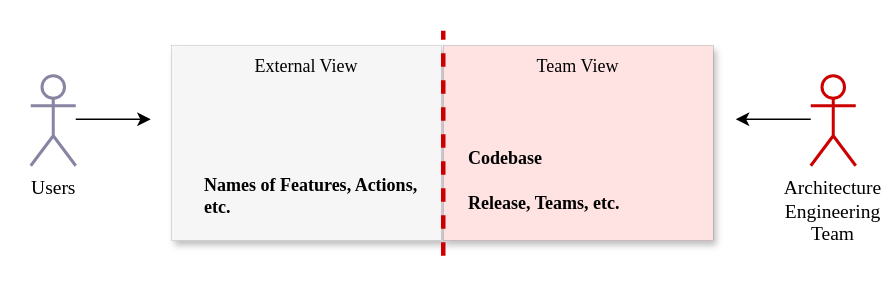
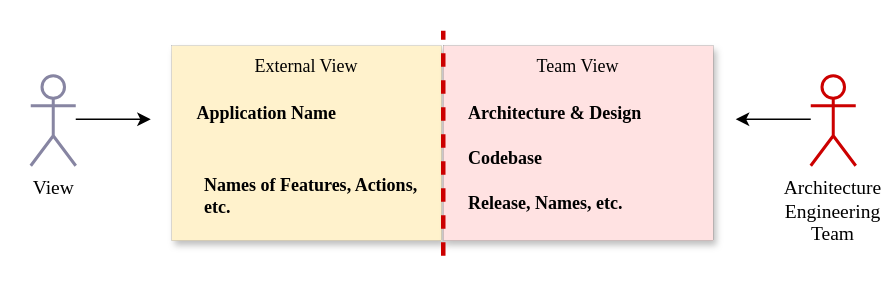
none -> (307, 113)
none -> (578, 113)
(307, 143) -> (307, 143)
(54, 188) -> (54, 188)
(556, 203) -> (556, 203)
